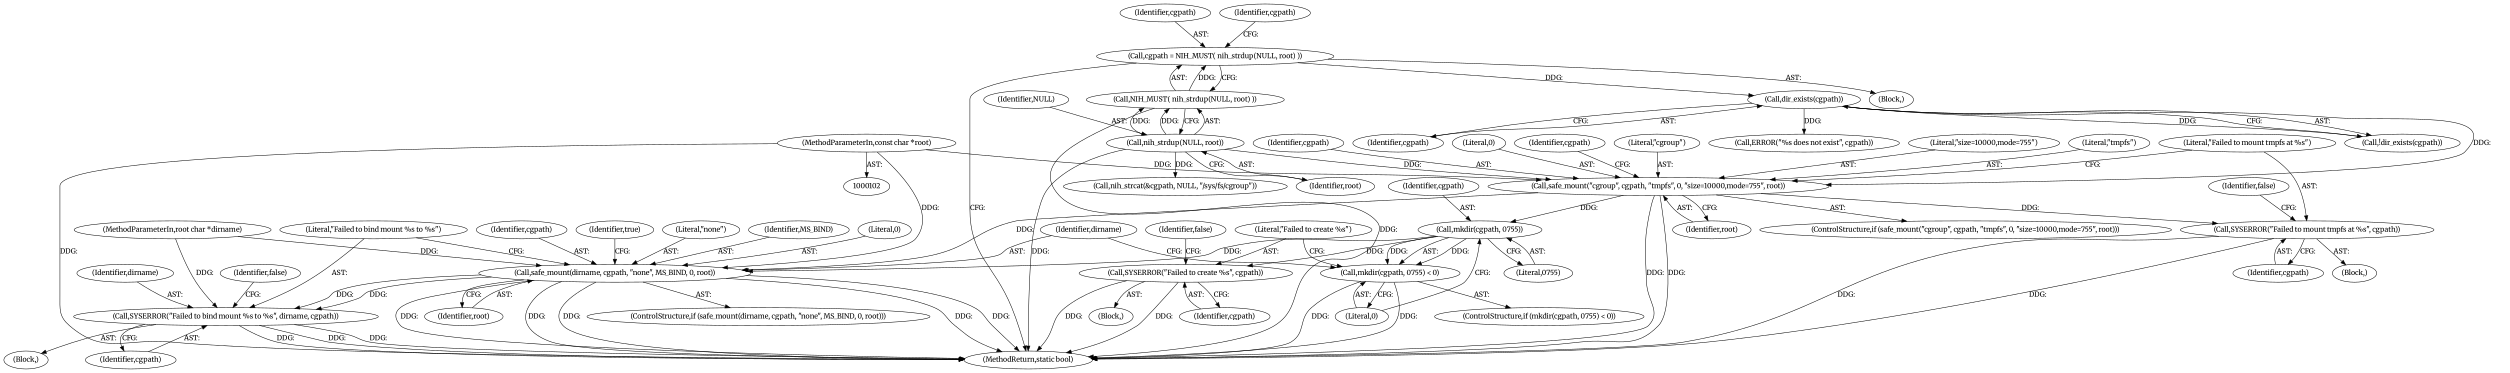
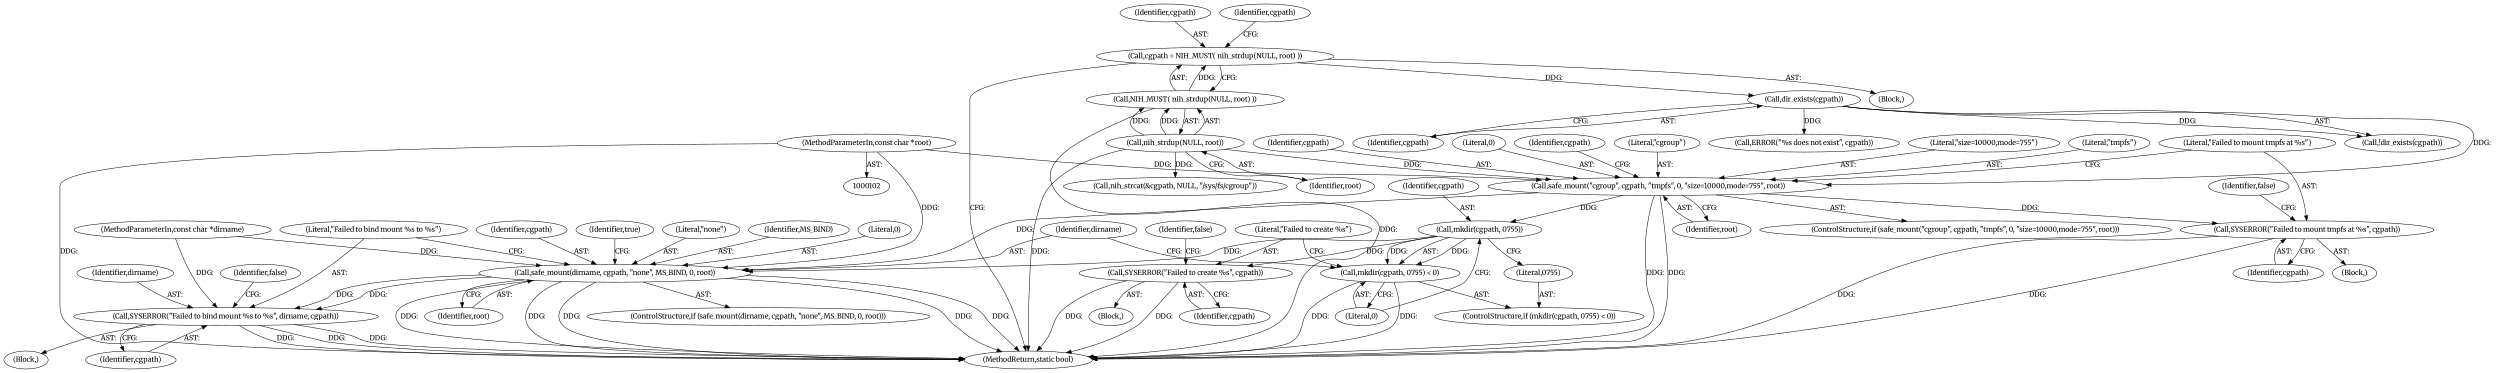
(1026, 100) -> none
(2182, 116) -> none
(1193, 121) -> (1193, 121)
(173, 230) -> (173, 230)
(1525, 250) -> (1539, 292)
